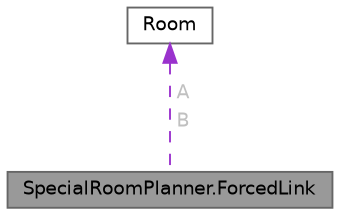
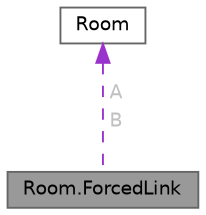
(170, 190) -> (103, 190)
